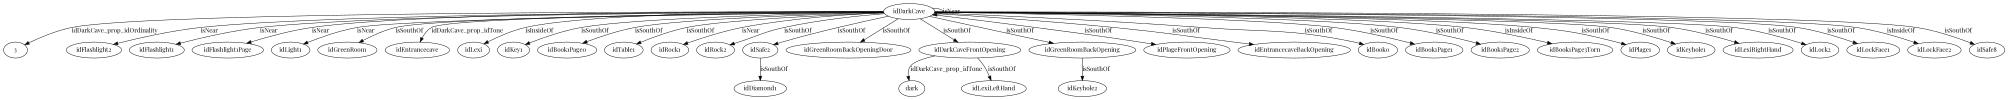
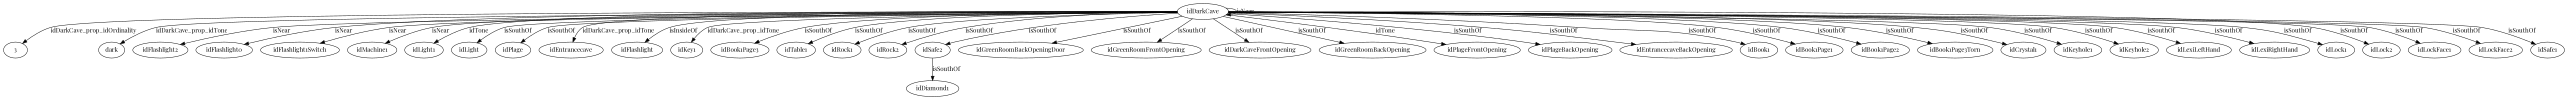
(366, 31) -> (479, 31)
(595, 31) -> (743, 31)
(751, 31) -> (922, 31)
(1098, 31) -> (1385, 31)
(1519, 31) -> (1900, 31)
(1901, 31) -> (2466, 31)
(157, 50) -> (224, 50)
(228, 50) -> (300, 50)
(347, 50) -> (469, 50)
none -> (372, 50)
(474, 50) -> (637, 50)
none -> (513, 50)
(567, 50) -> (740, 50)
none -> (1146, 50)
(1378, 50) -> (1759, 50)
none -> (1570, 50)
(1640, 50) -> (2023, 50)
(1987, 50) -> (2548, 50)
none -> (2336, 50)
(917, 61) -> (464, 17)
(984, 67) -> (1703, 15)
(1082, 67) -> (1672, 16)
